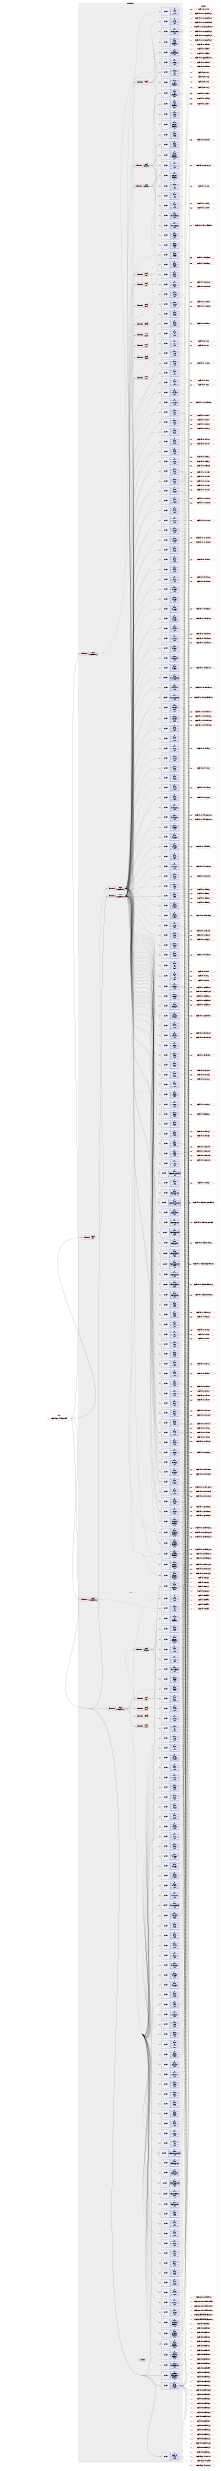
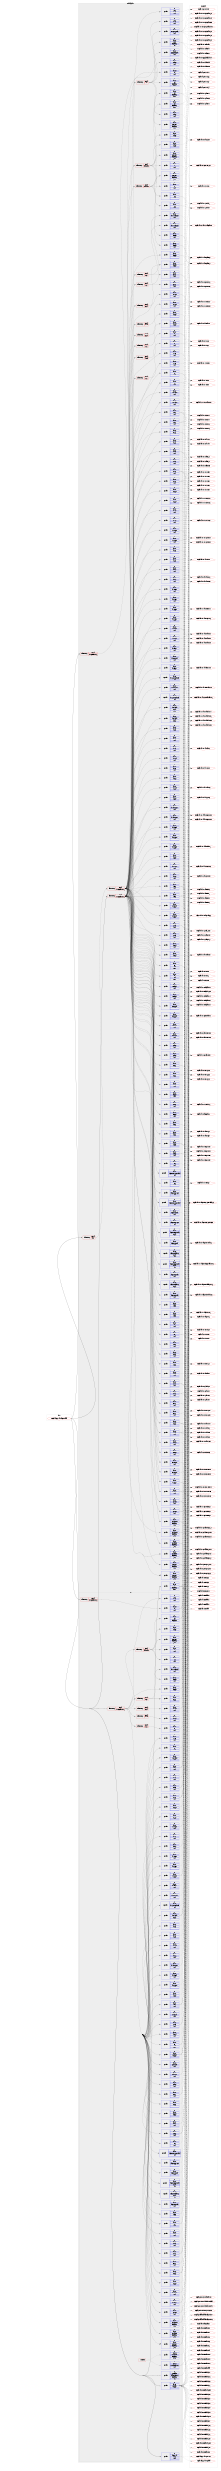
(203, 2311) -> (203, 2311)
(203, 2466) -> none
